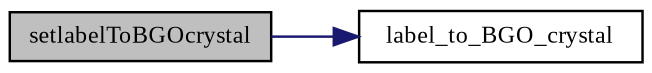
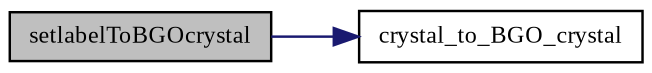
(501, 37) -> (501, 37)
